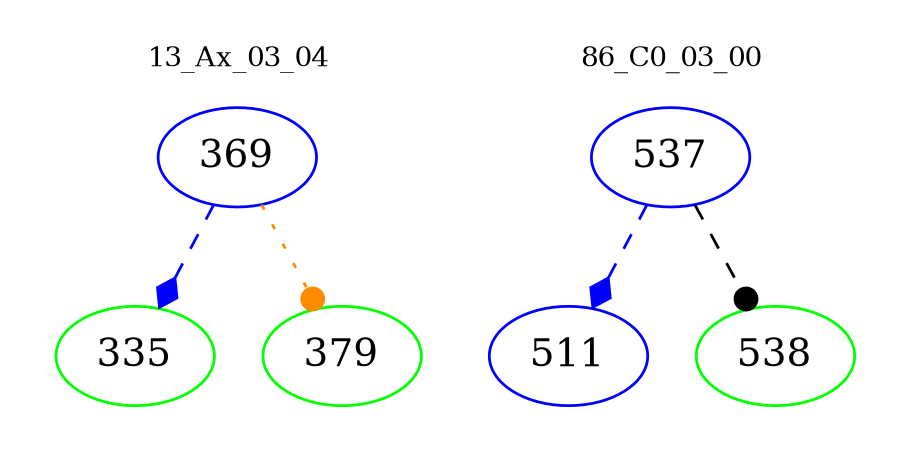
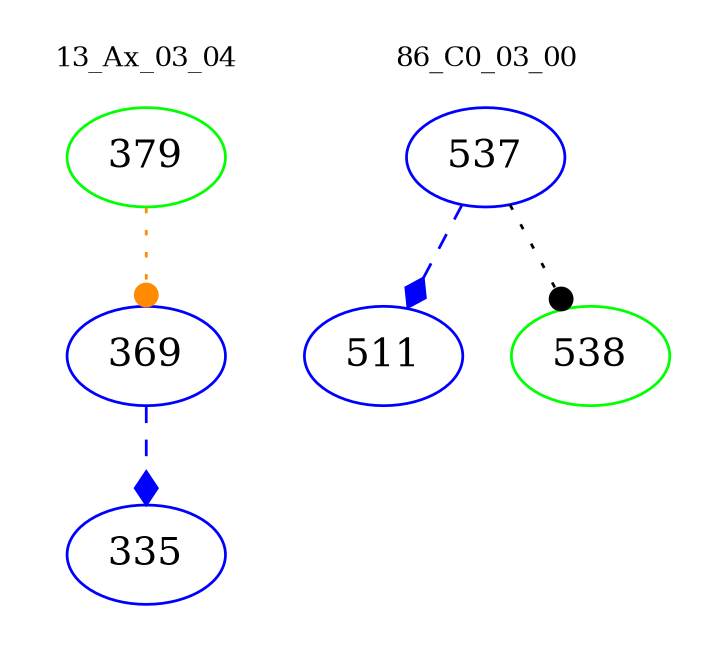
(284, 247) -> (146, 246)
(718, 247) -> (533, 247)
(135, 356) -> (146, 555)
